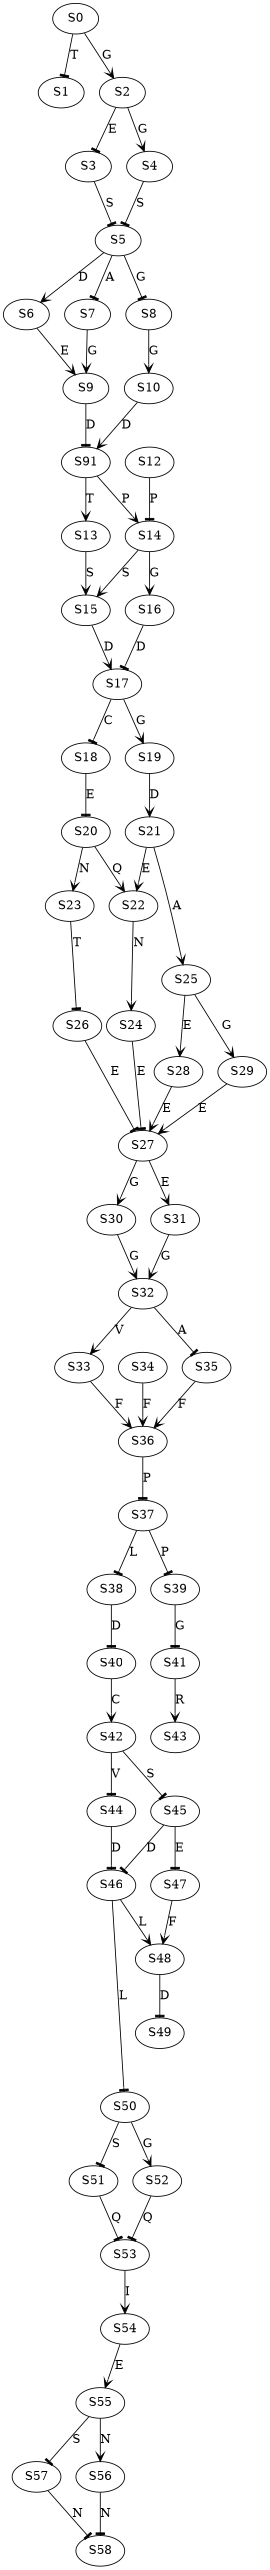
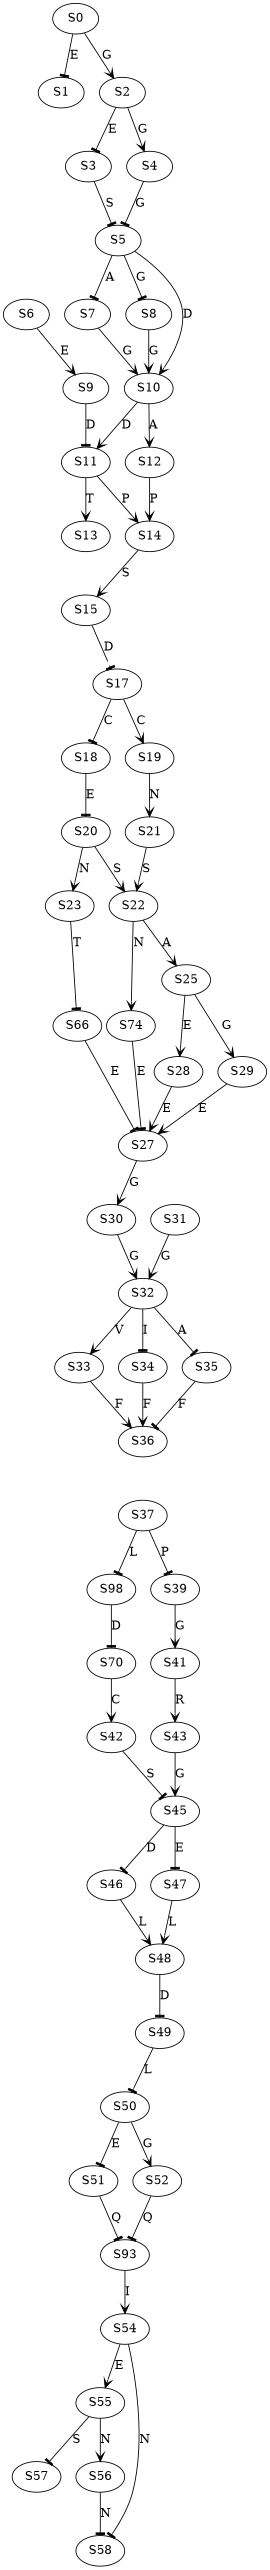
(74, 56) -> (74, 56)
(140, 204) -> (140, 204)
(76, 275) -> (180, 302)
(87, 347) -> (115, 348)
none -> (149, 421)
(86, 462) -> (86, 462)
(150, 497) -> (150, 497)
(86, 569) -> none
(150, 610) -> none
(100, 643) -> (100, 643)
(141, 721) -> (141, 721)
(155, 795) -> (155, 795)
(117, 869) -> (117, 869)
(146, 869) -> (146, 869)
(168, 902) -> (157, 940)
(77, 1026) -> (77, 1026)
(131, 1026) -> (131, 1026)
(157, 1179) -> none
none -> (143, 1329)
(176, 1403) -> (176, 1403)
(143, 1476) -> none
(111, 1590) -> (111, 1590)
(175, 1624) -> (175, 1624)
(111, 1663) -> (111, 1663)
none -> (175, 1770)
(111, 1811) -> none
(173, 1922) -> (173, 1922)
(118, 1994) -> (143, 2068)
(116, 2144) -> (116, 2144)
(125, 2255) -> (125, 2255)
(67, 2512) -> (139, 2441)
